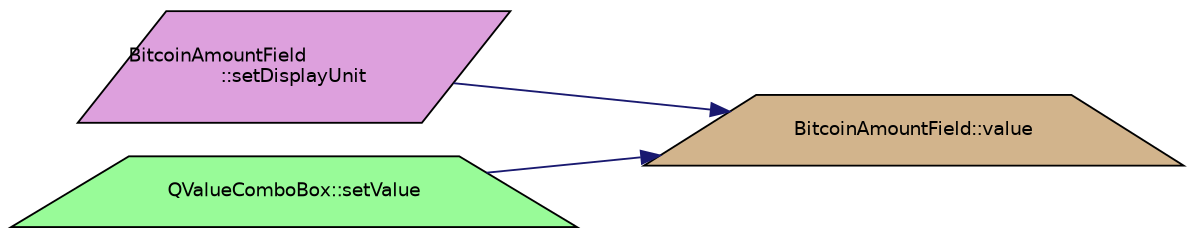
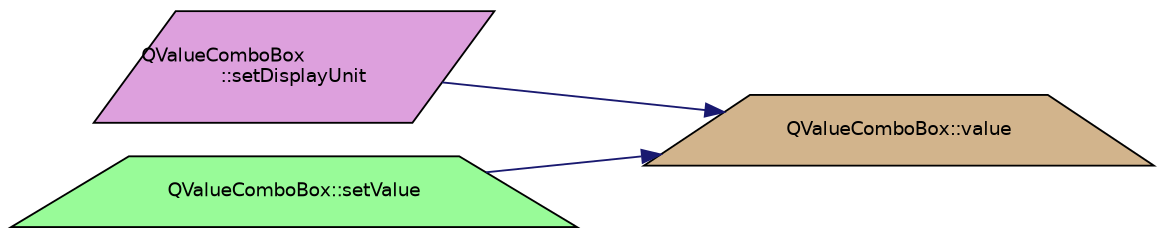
(294, 67) -> (294, 67)
(914, 130) -> (899, 130)
